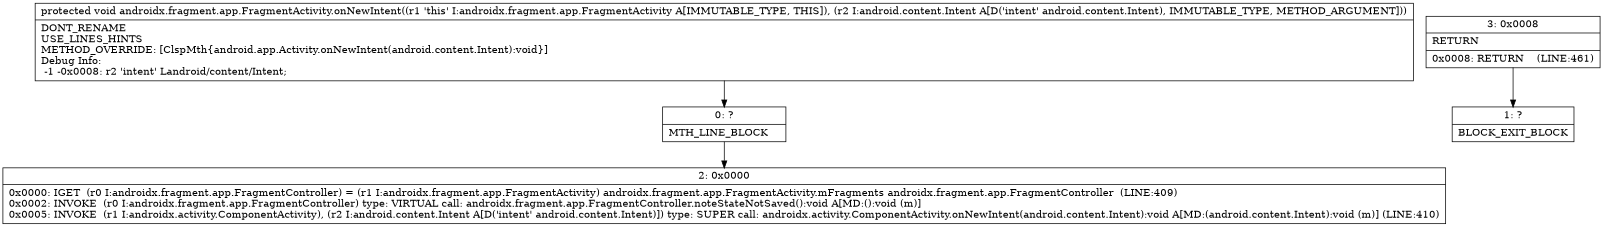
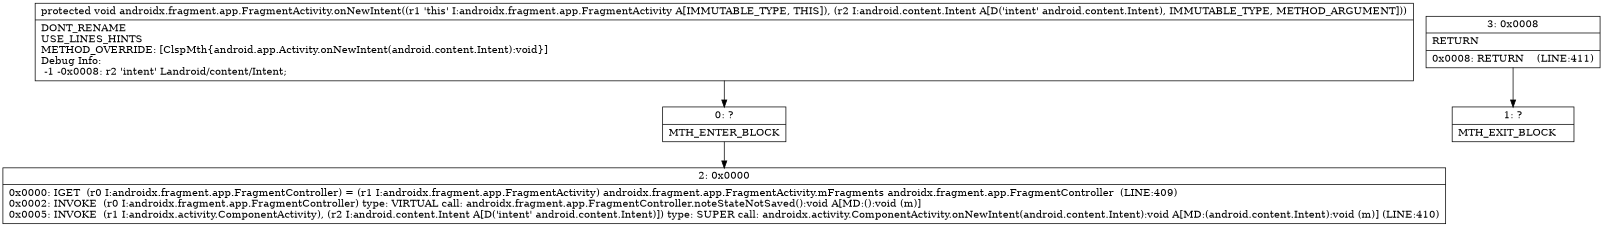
(1513, 59) -> (1513, 59)
(718, 133) -> (724, 133)
(1513, 133) -> (1507, 133)
